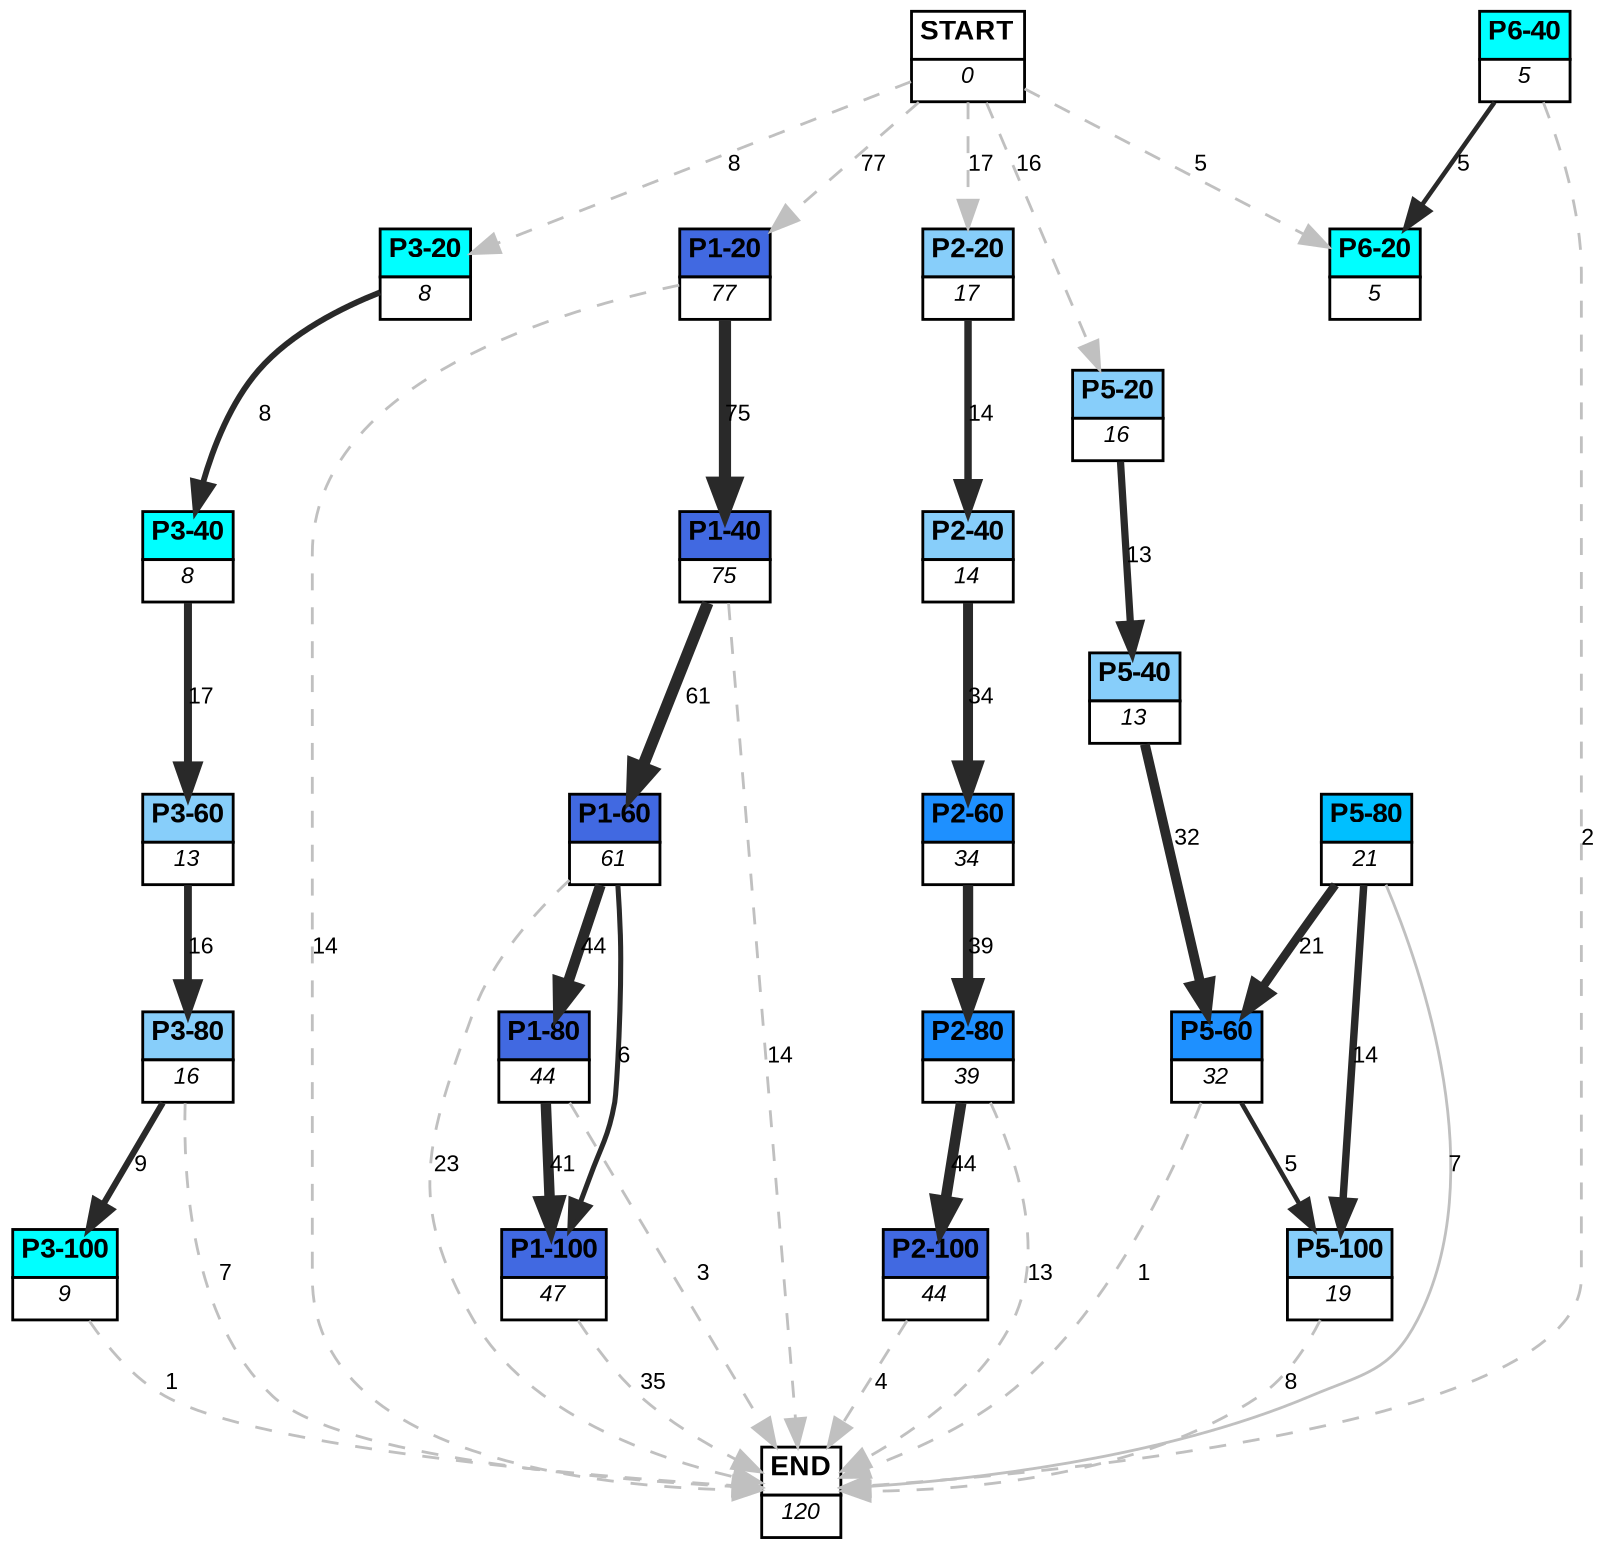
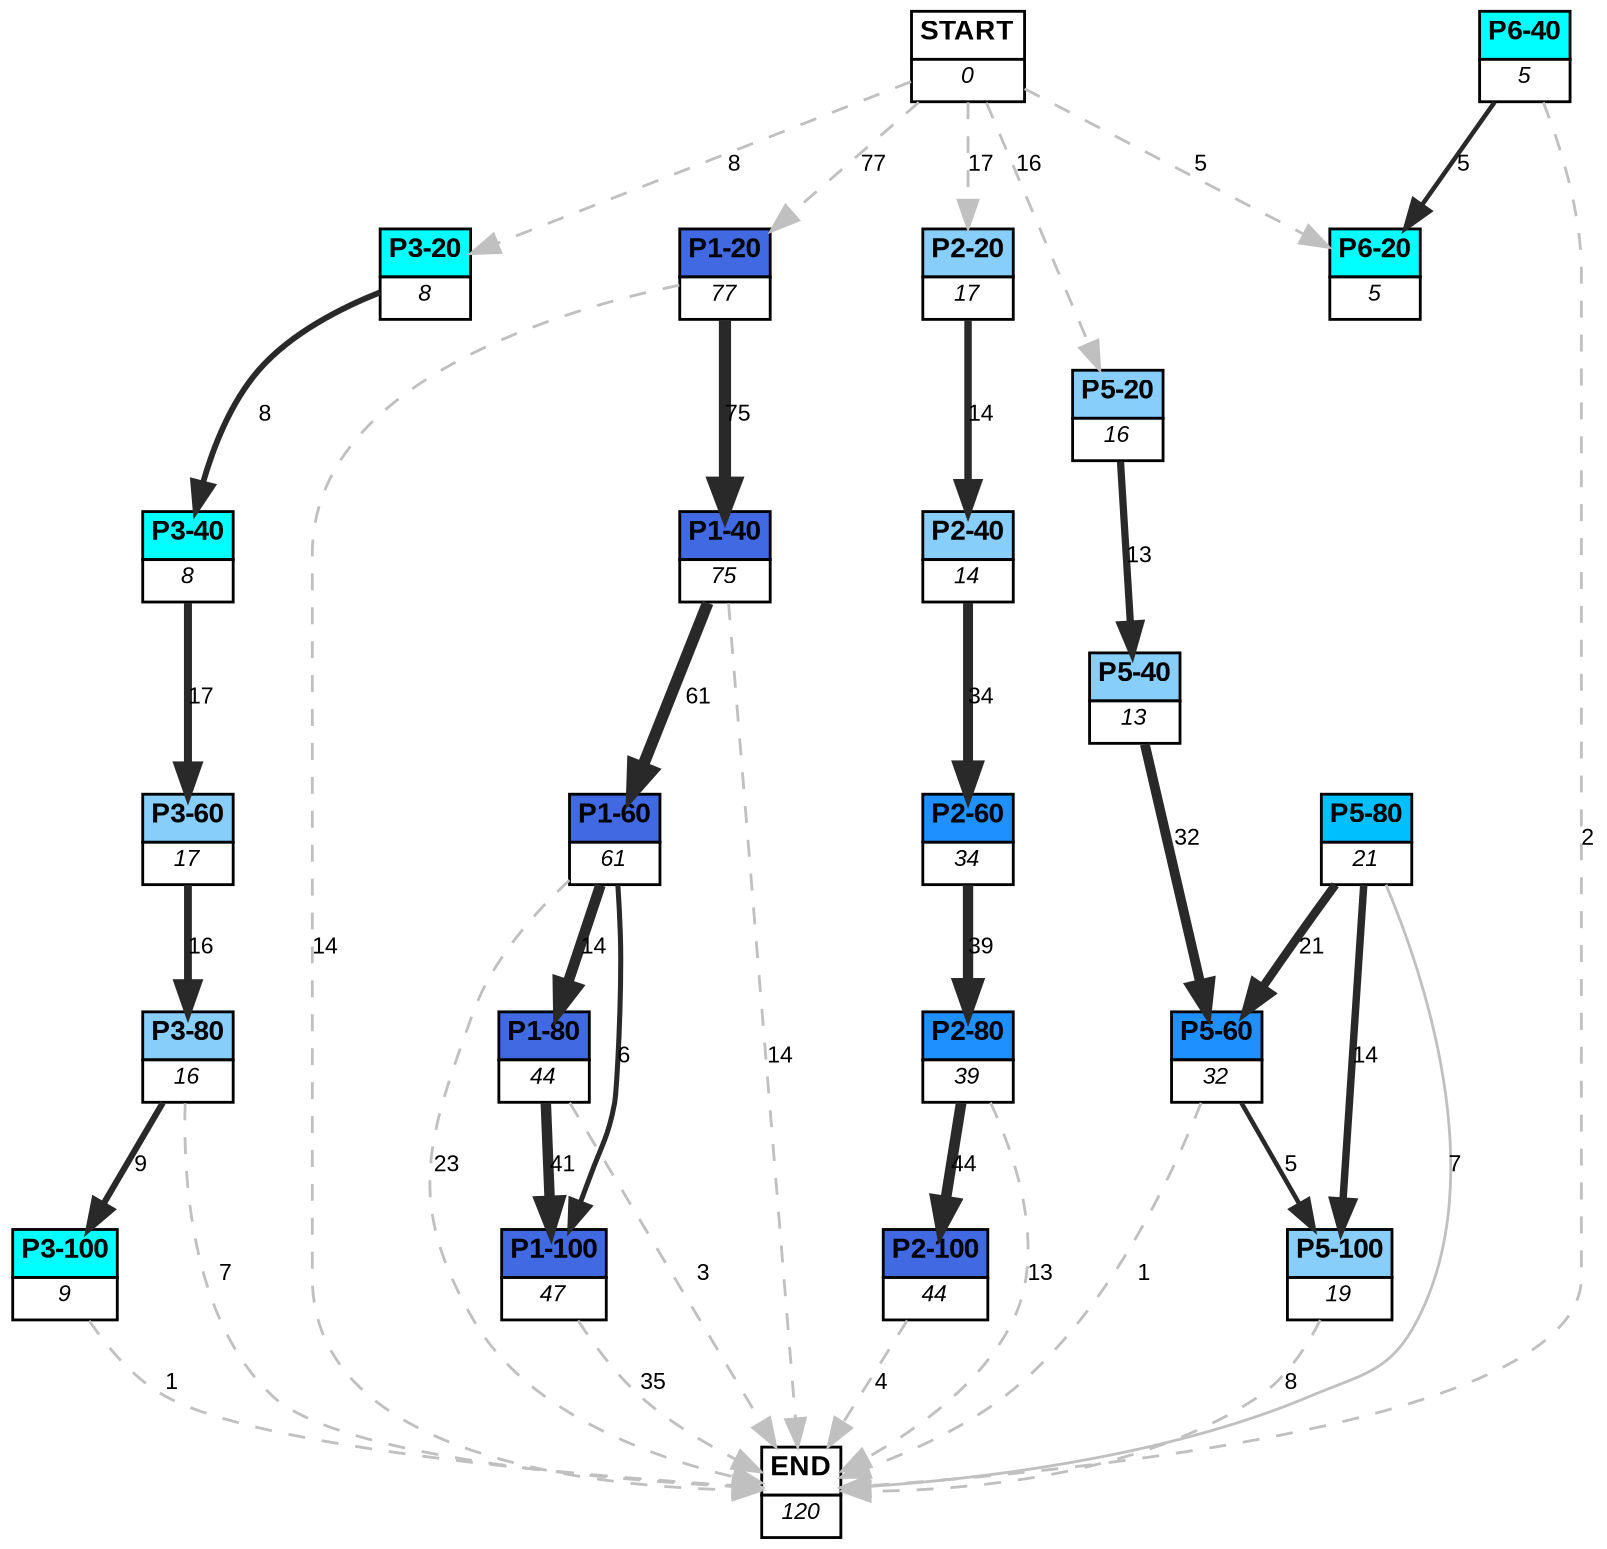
(188, 859) -> (188, 859)
(595, 948) -> (595, 948)
